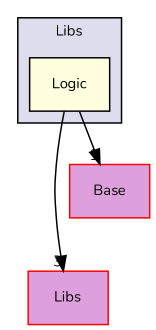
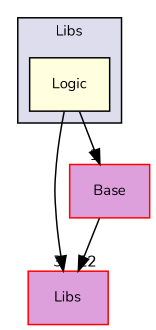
none -> (92, 238)
